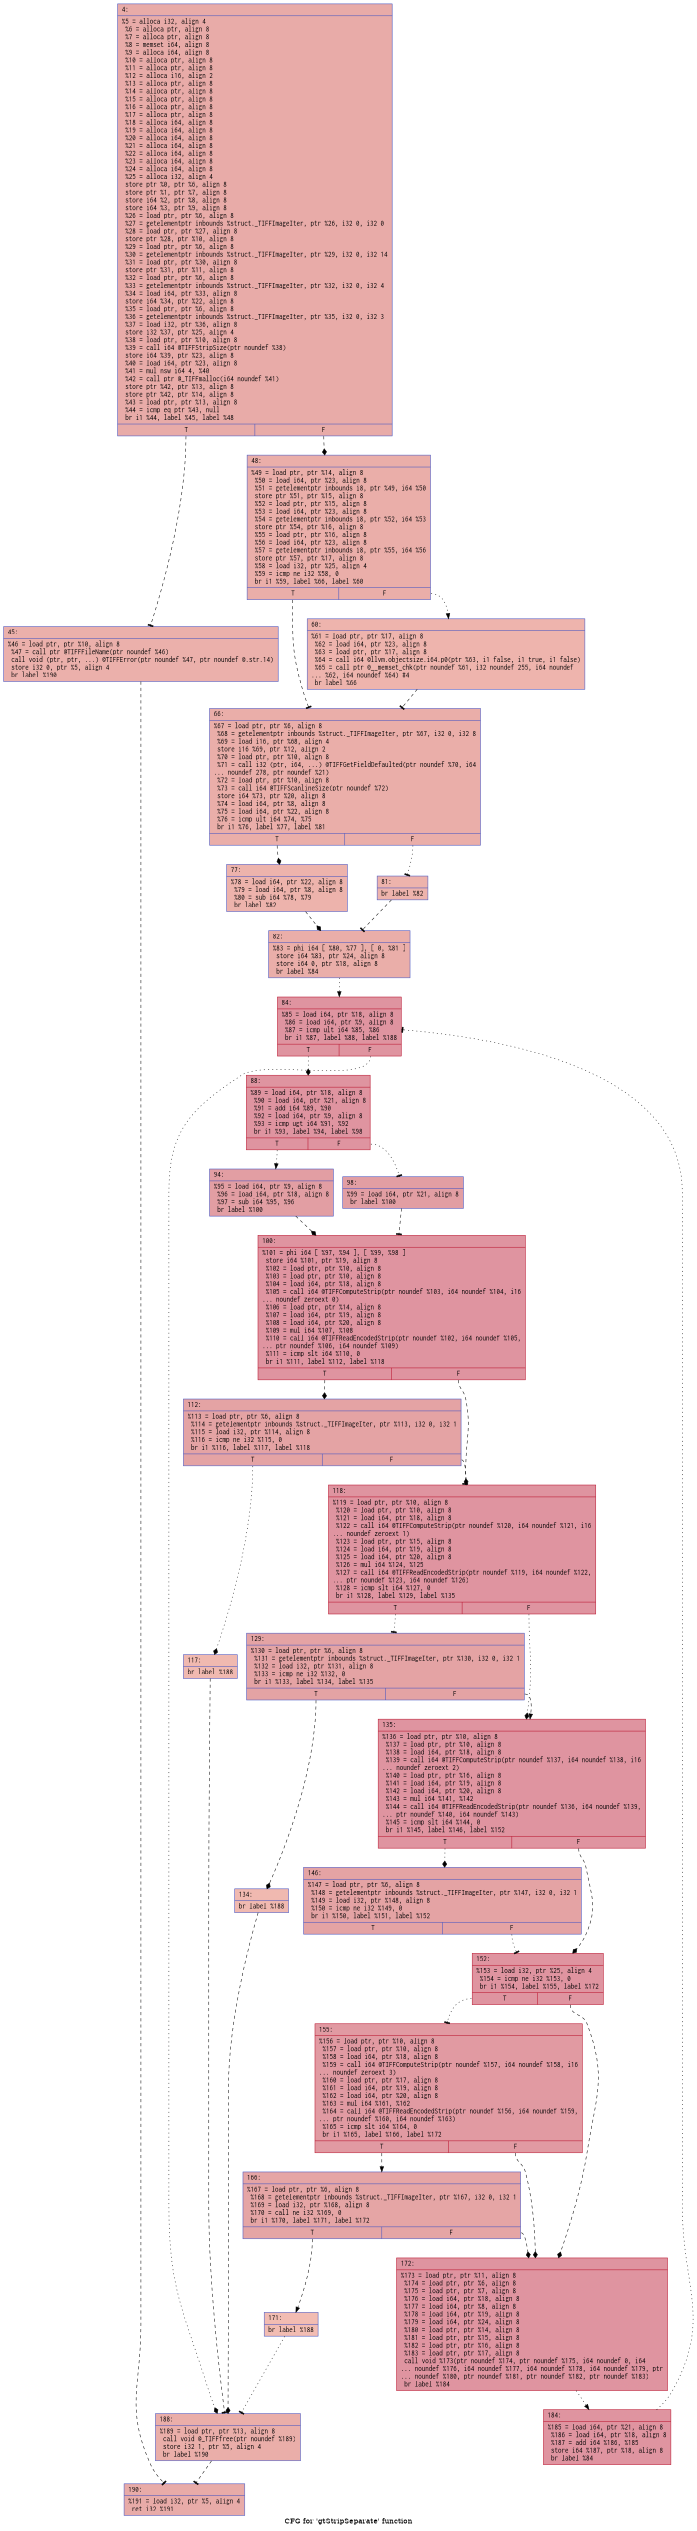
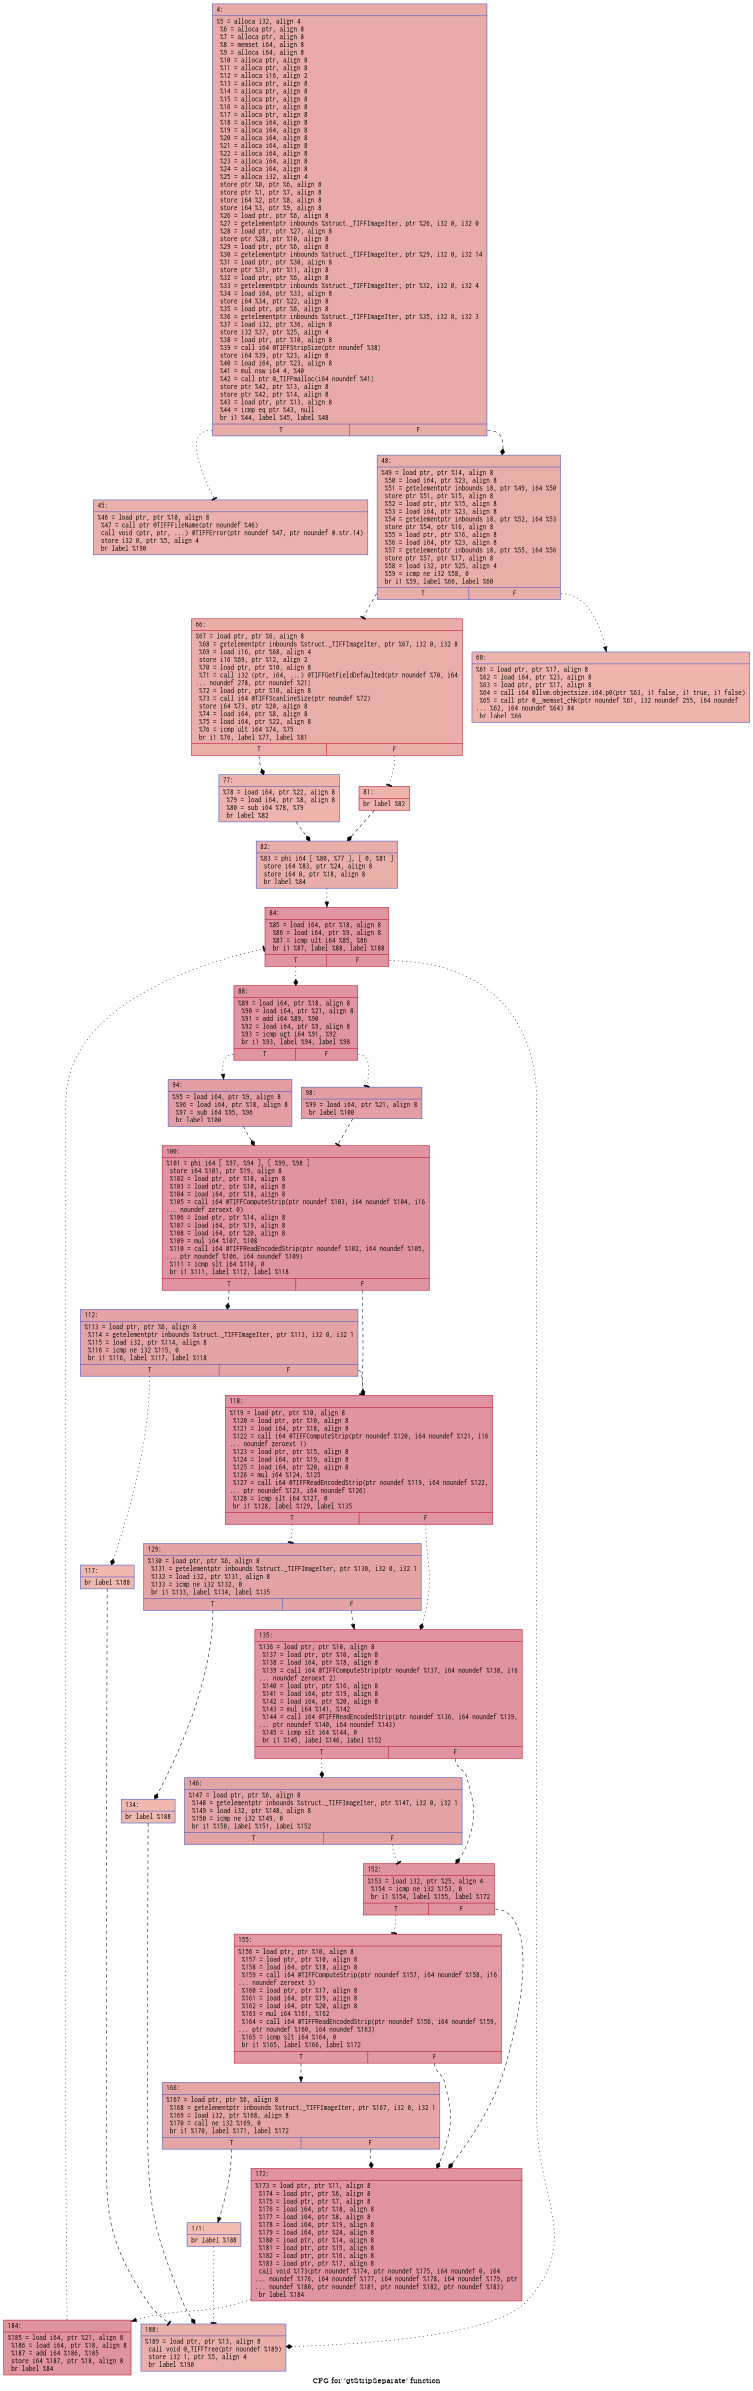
(175, 531) -> (199, 461)
(410, 698) -> none
(345, 777) -> (327, 687)
(403, 888) -> (384, 798)
(378, 914) -> (363, 823)
(184, 2500) -> none
